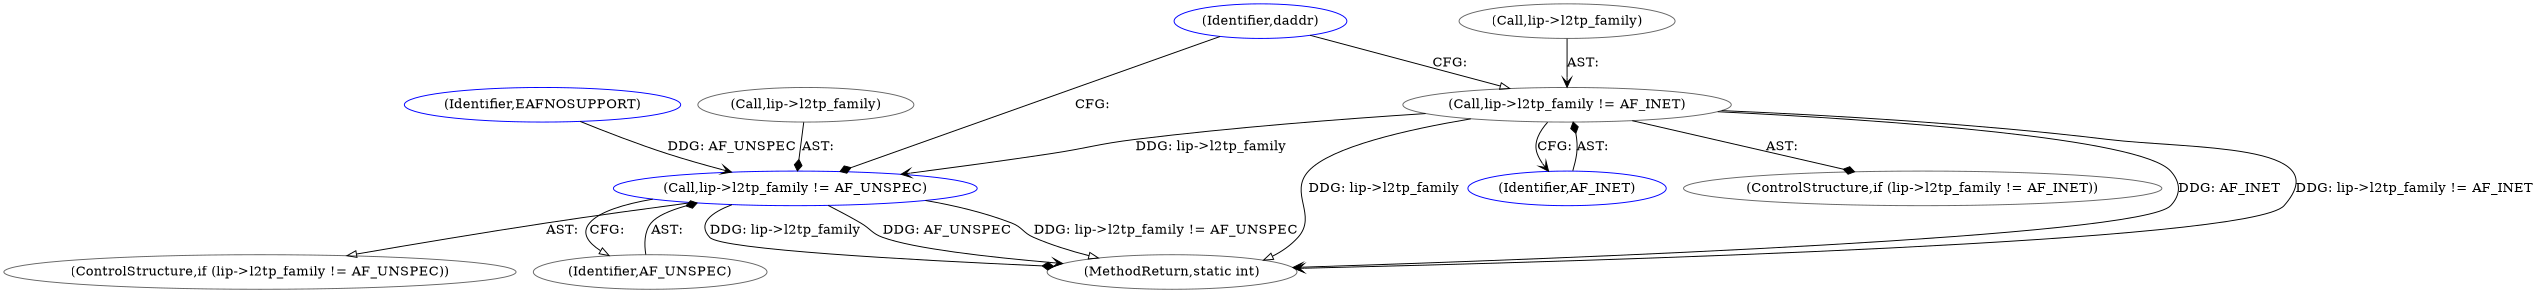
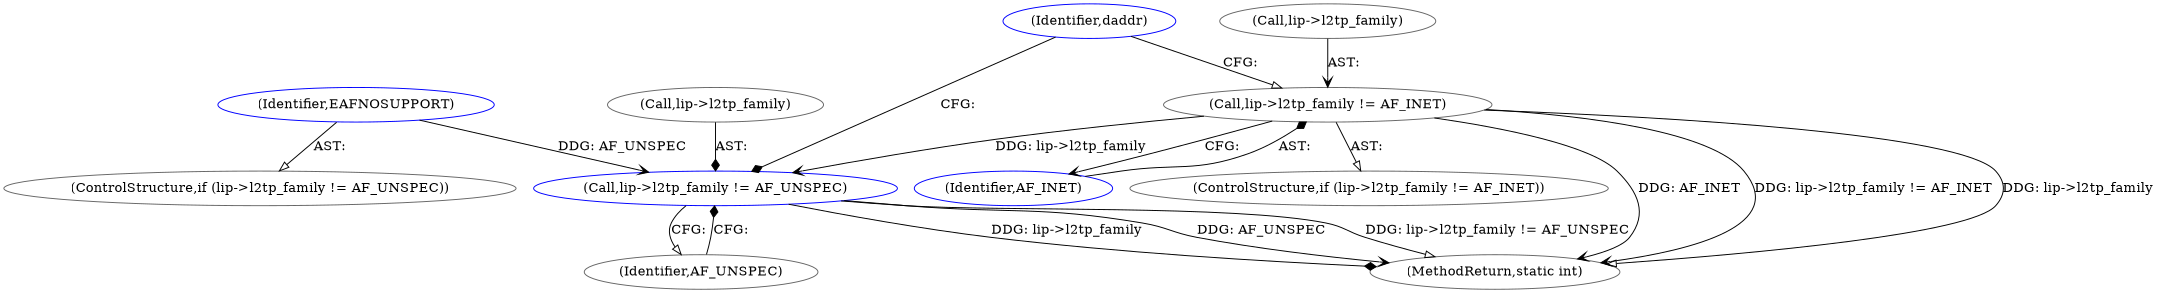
(1738, 145) -> (1346, 142)
(524, 226) -> (312, 143)
(669, 230) -> (733, 230)
